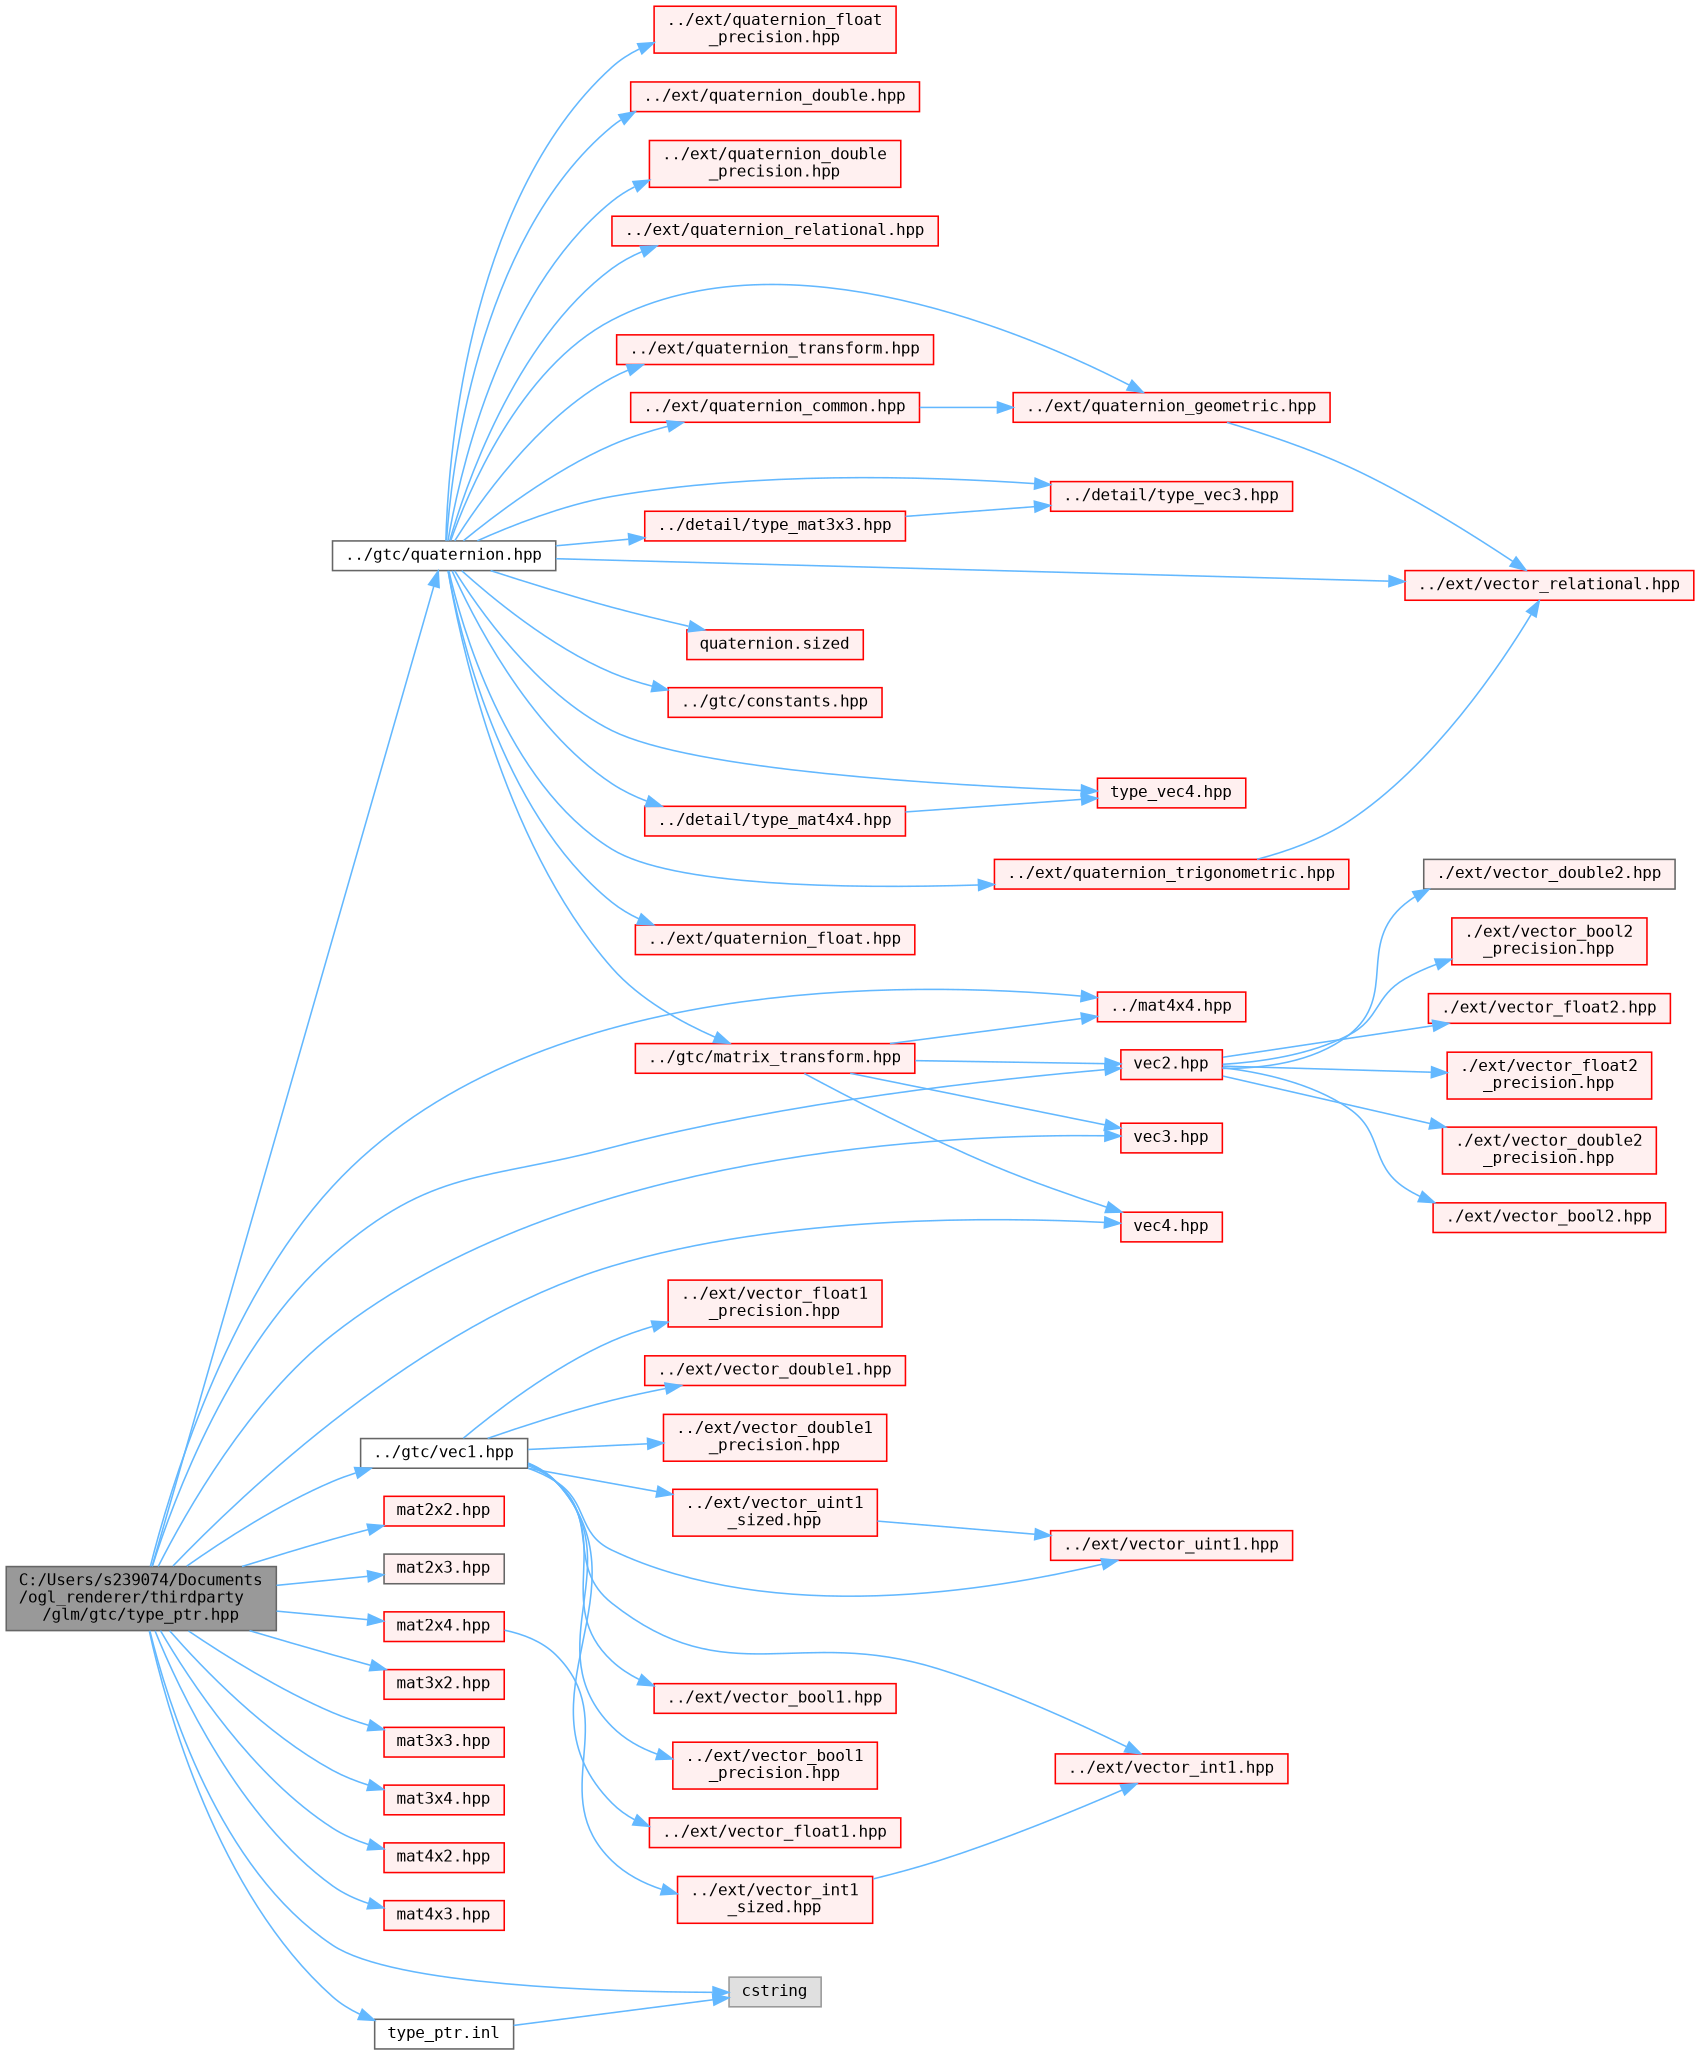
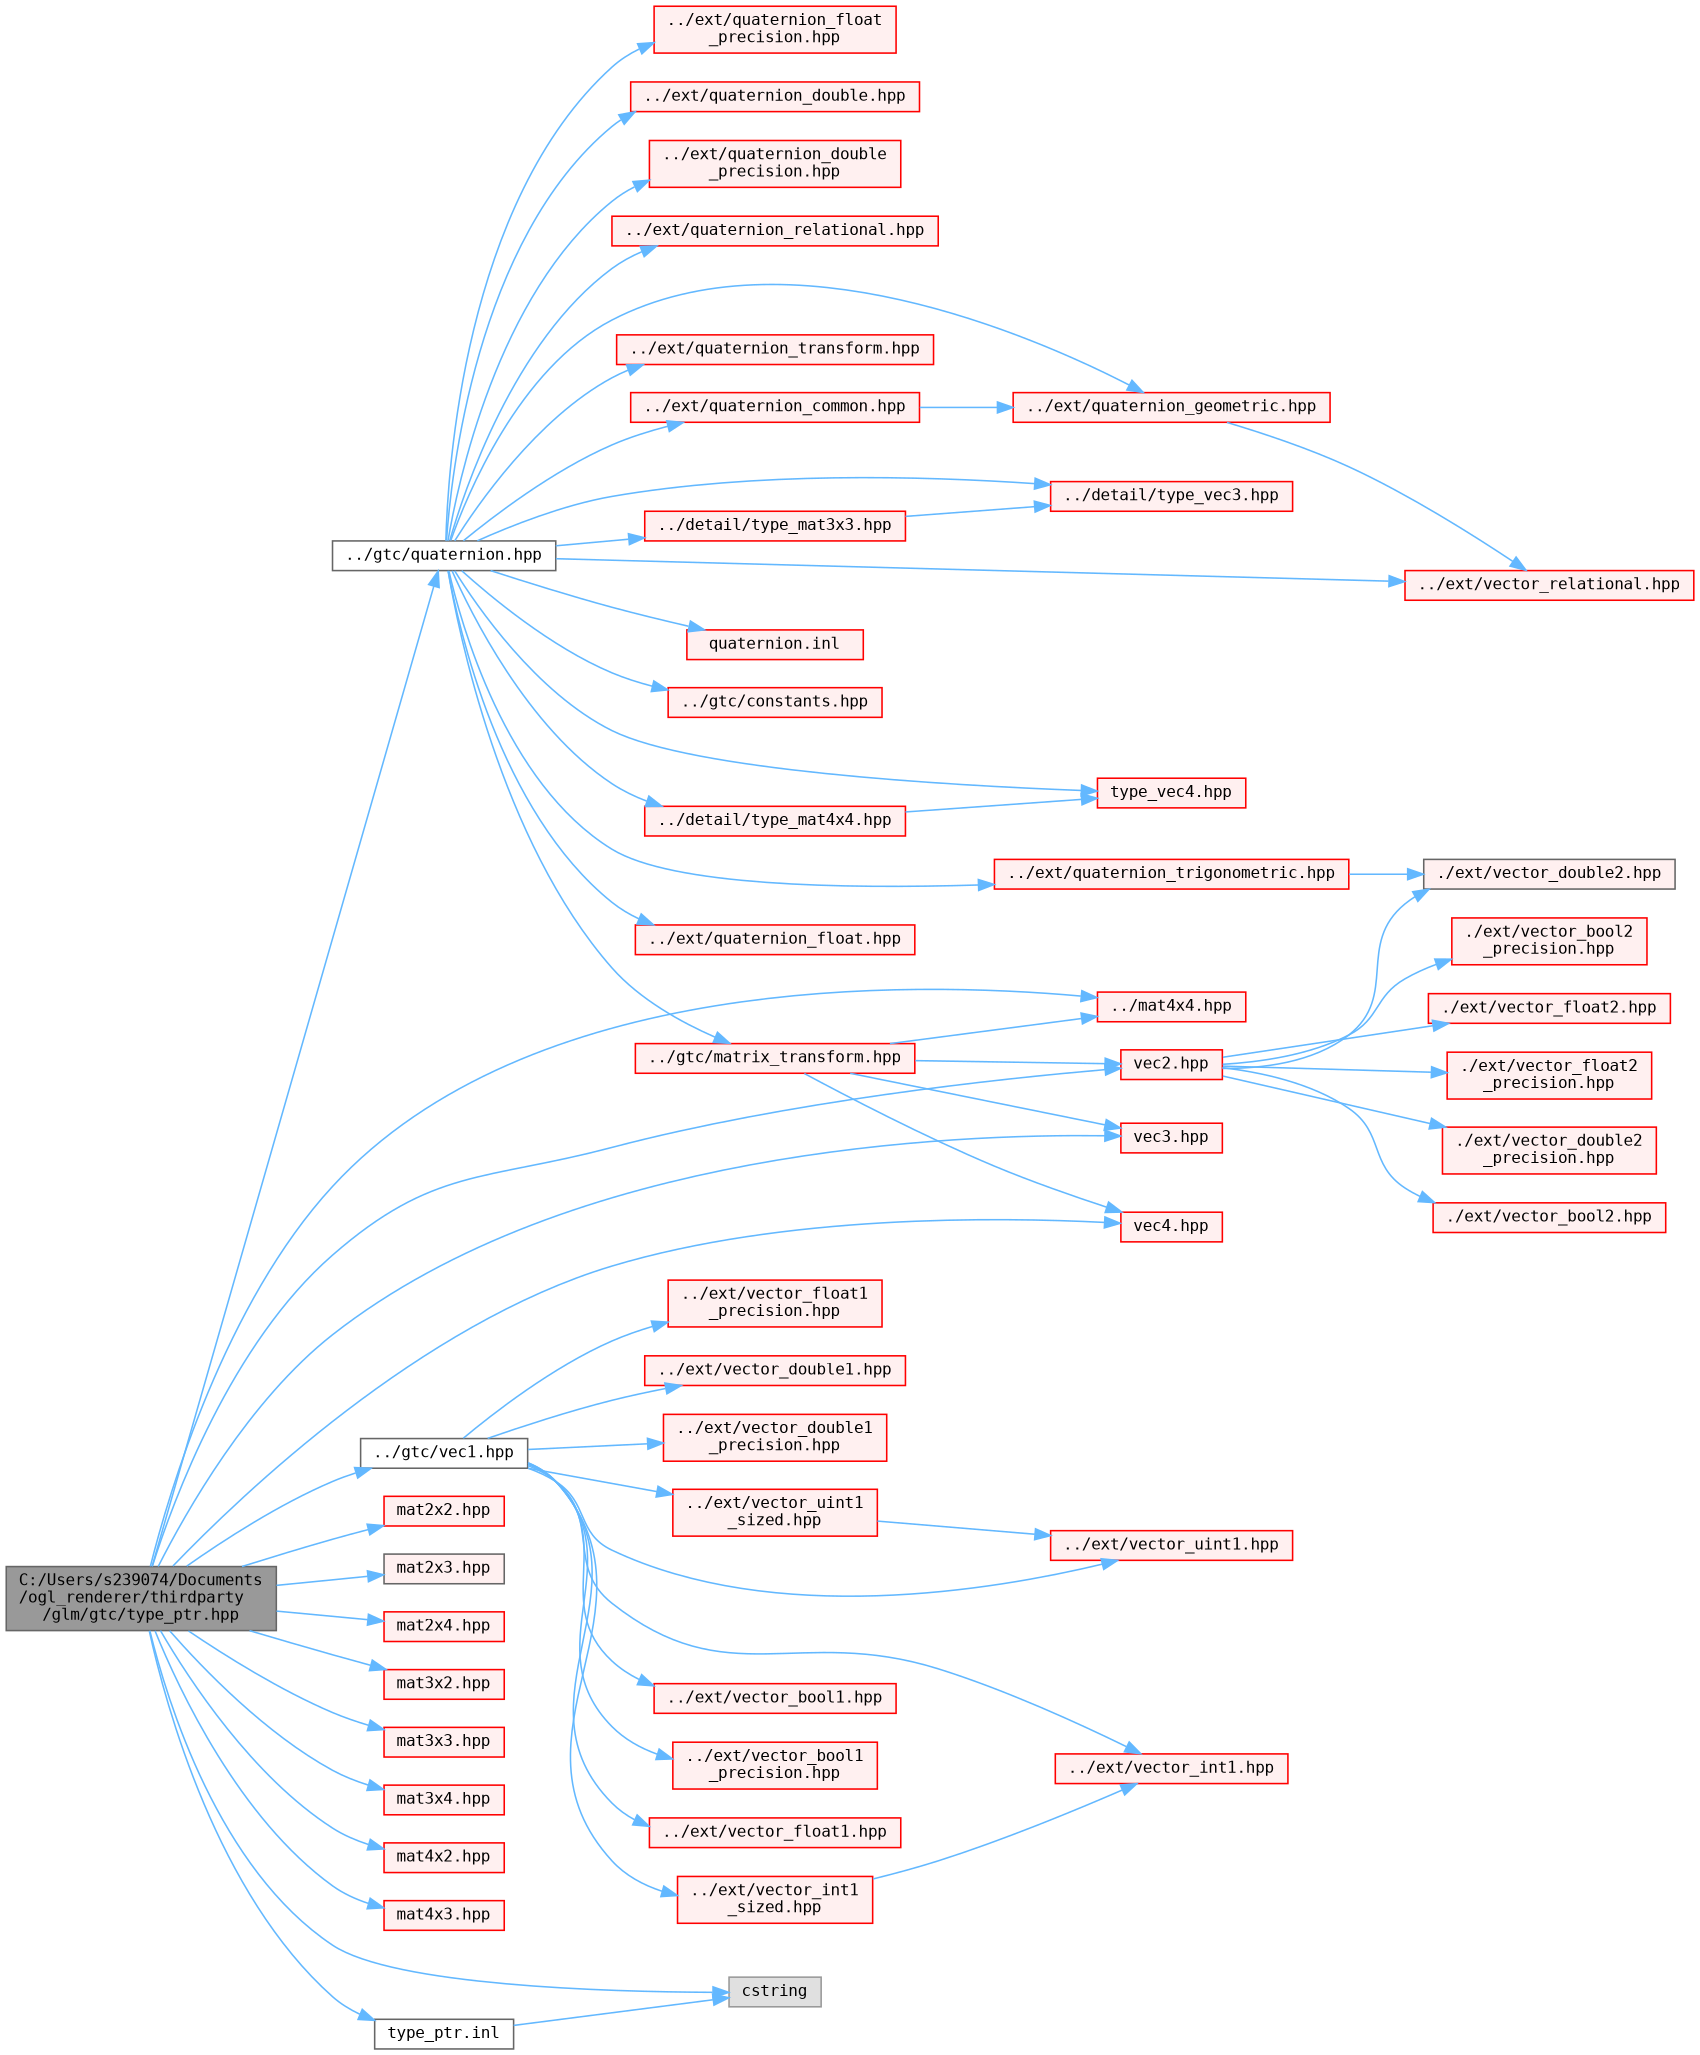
(775, 645) -> (775, 645)
(1417, 764) -> (1378, 874)
(582, 1783) -> (571, 1757)
